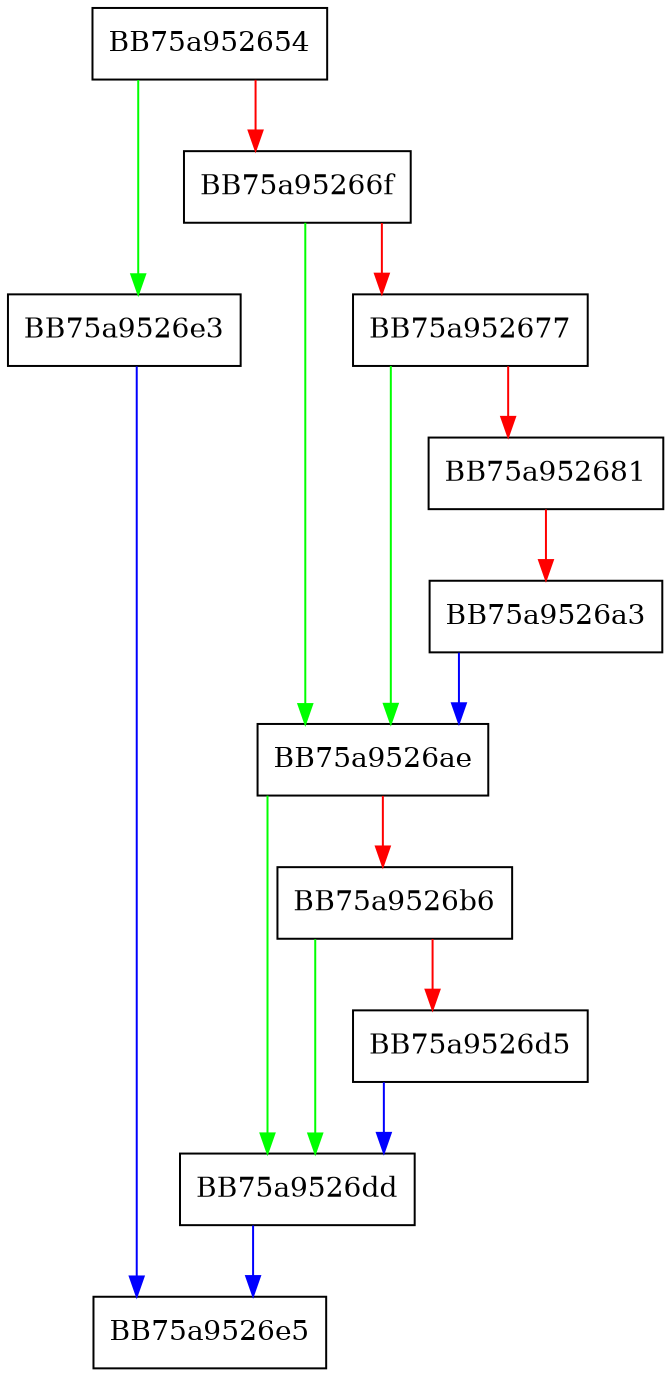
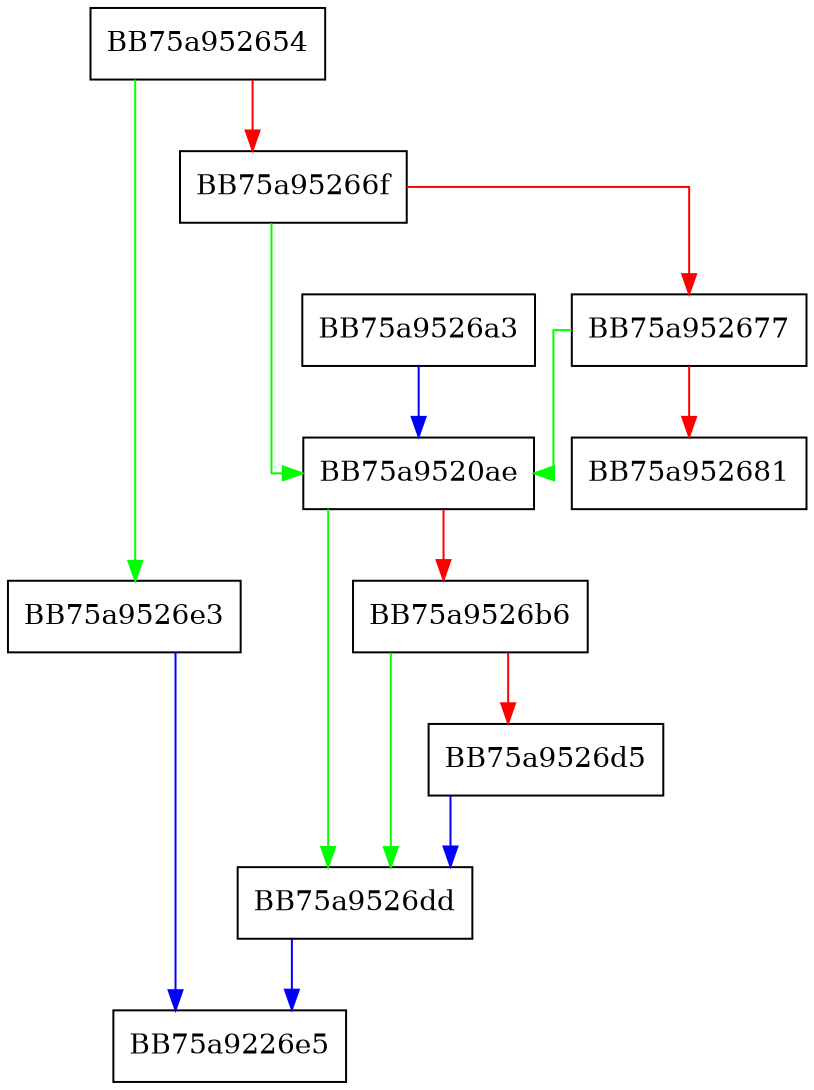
(546, 535) -> none
(373, 760) -> (419, 473)
(210, 1333) -> (230, 1046)
